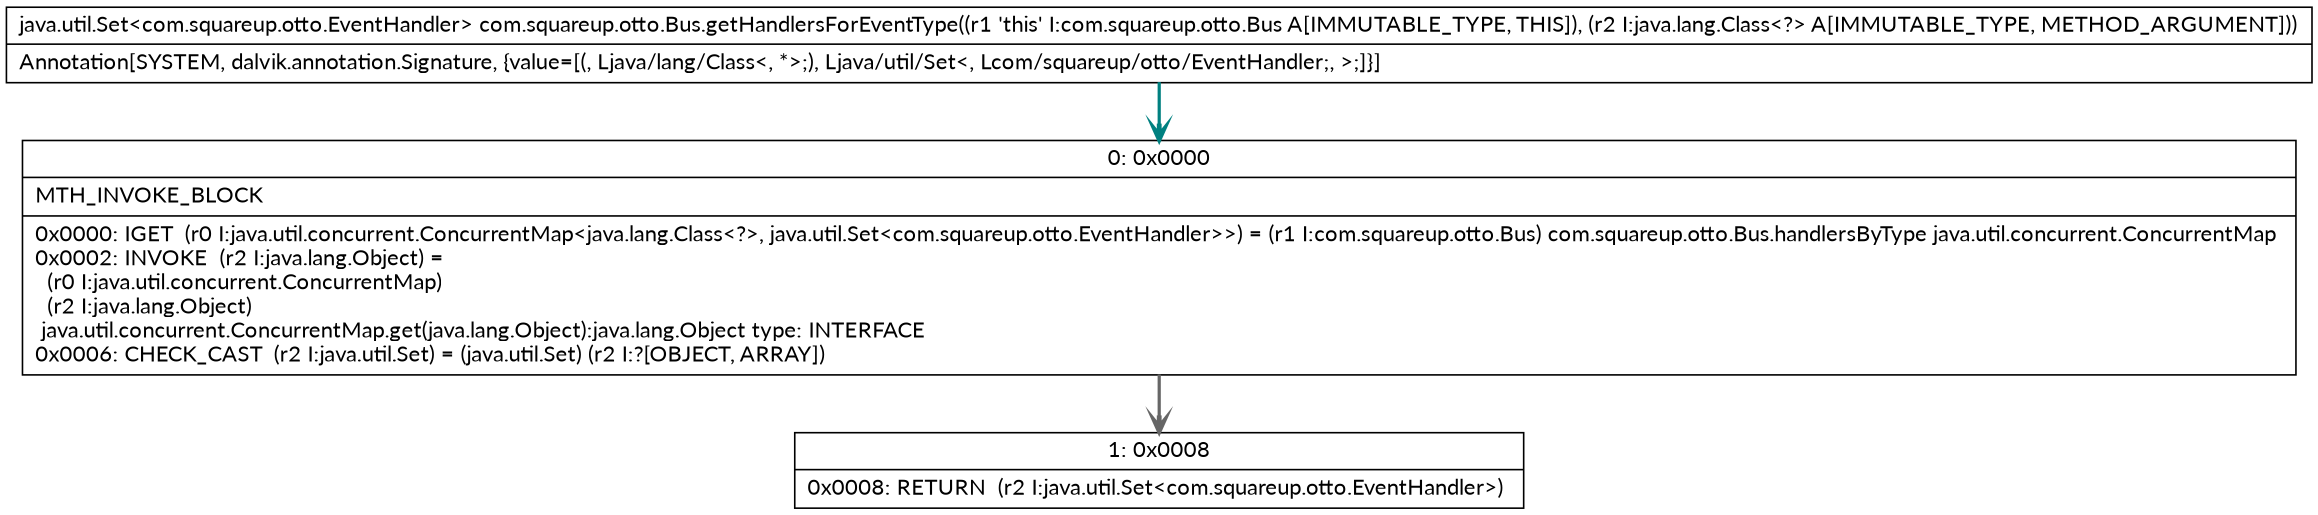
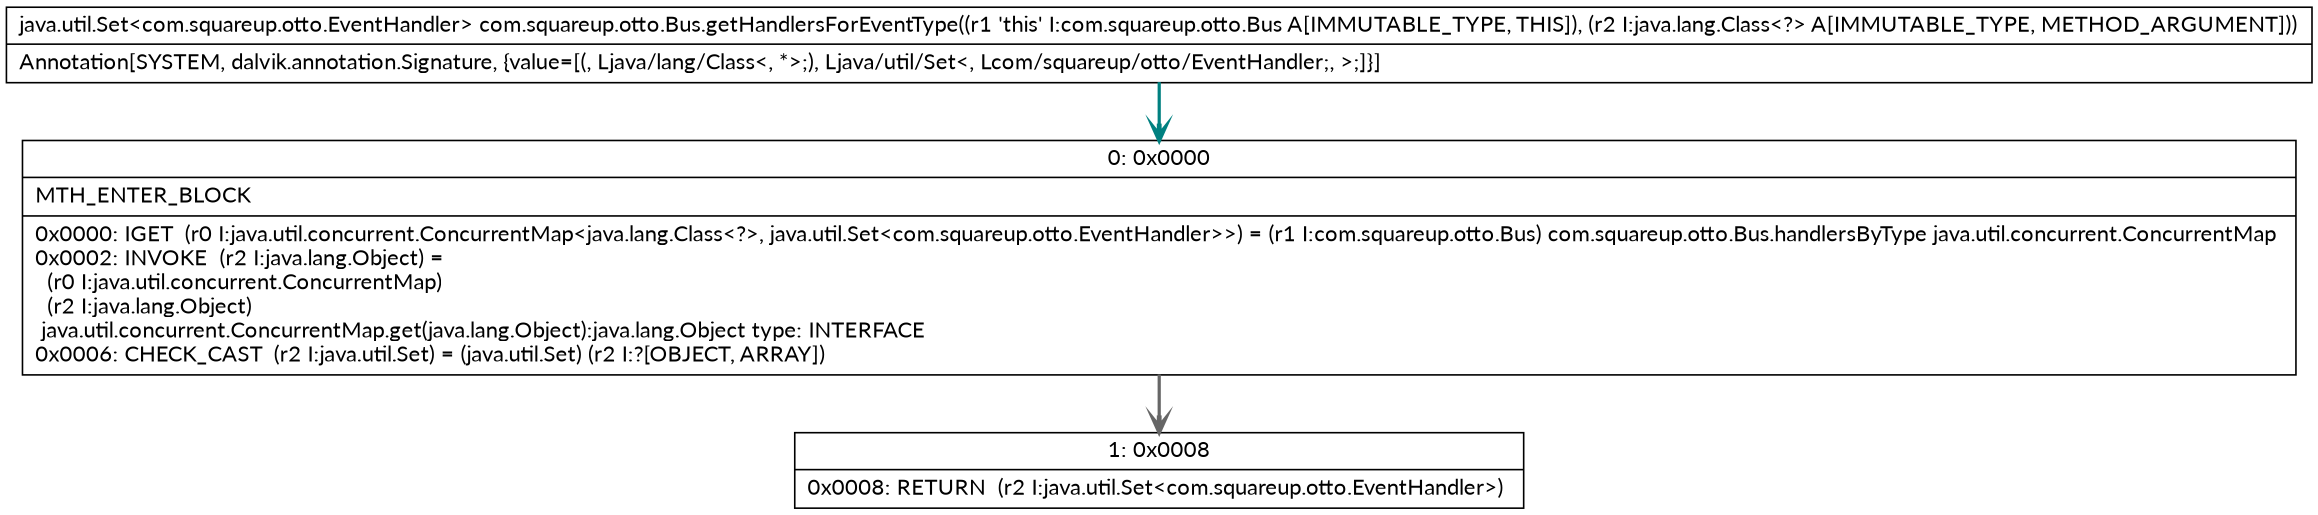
(149, 196) -> (144, 196)
